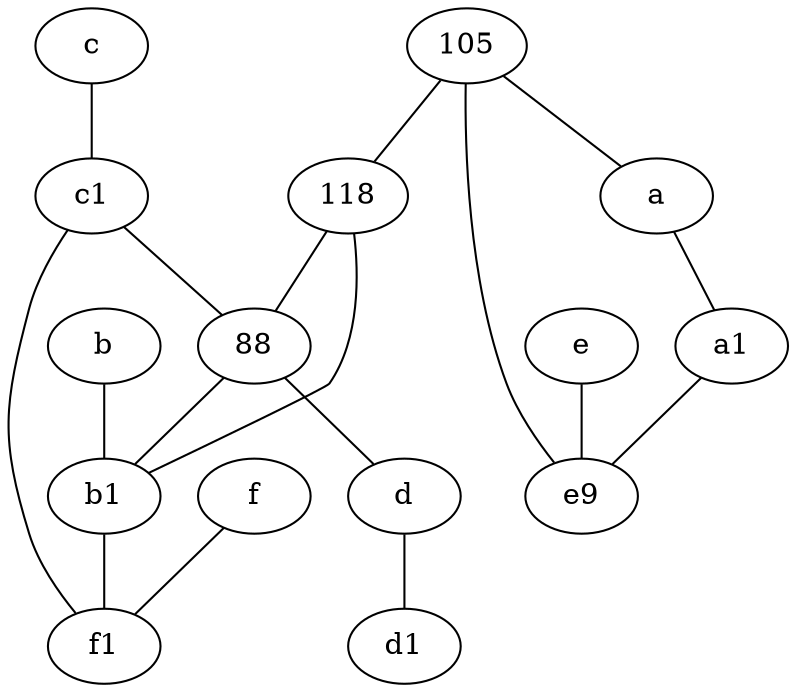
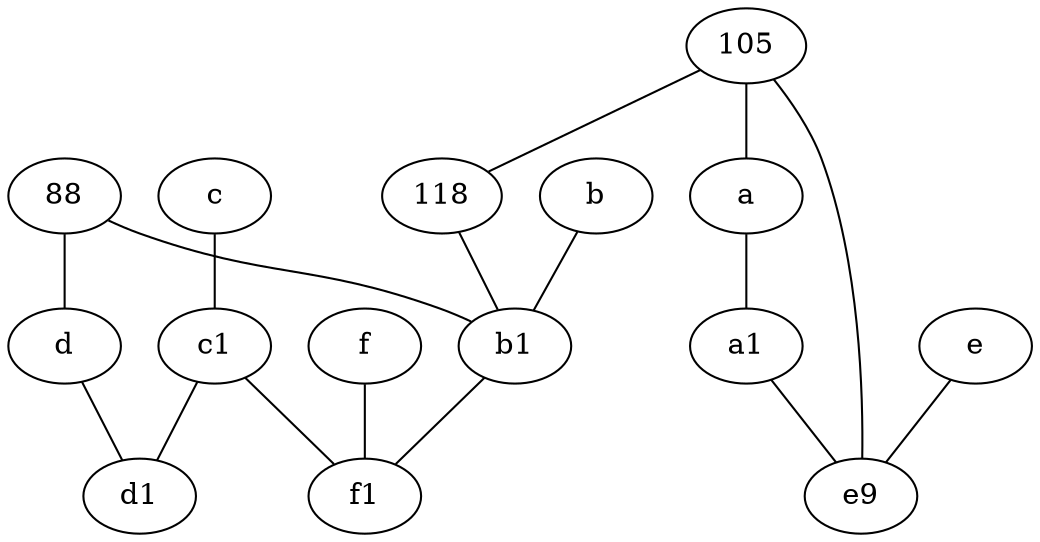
(173, 271) -> (177, 421)
(301, 271) -> none
